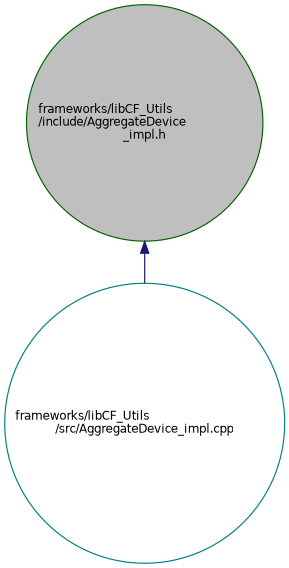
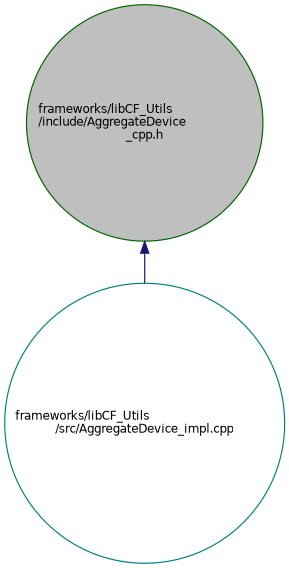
(145, 123) -> (145, 123)
